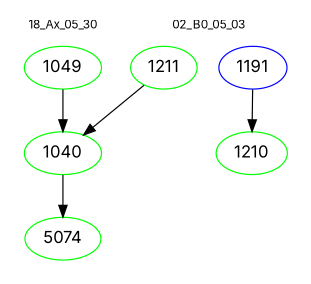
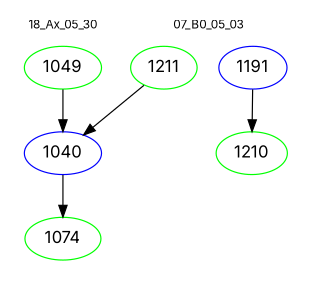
(209, 26) -> (209, 26)
(63, 153) -> (63, 153)
(63, 239) -> (63, 239)
